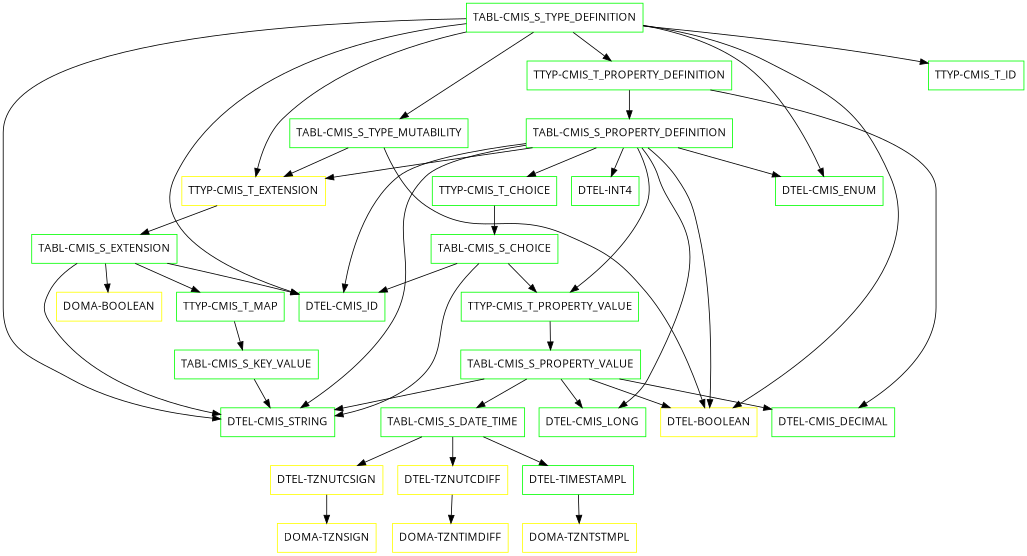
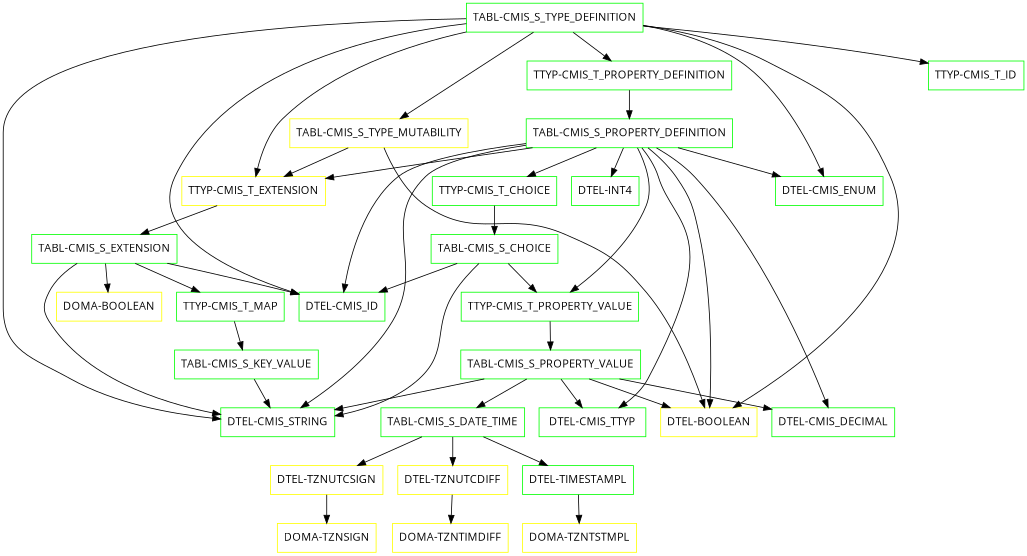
(379, 133) -> (379, 133)
(933, 183) -> (757, 262)
(592, 422) -> (592, 422)
